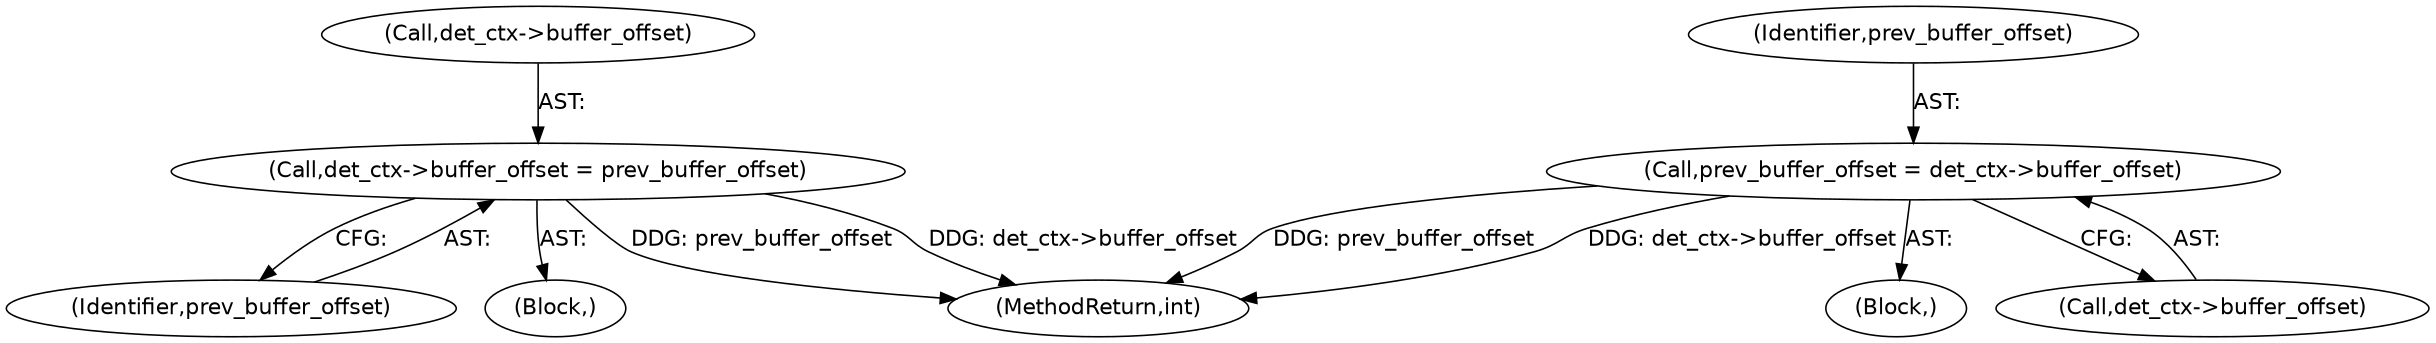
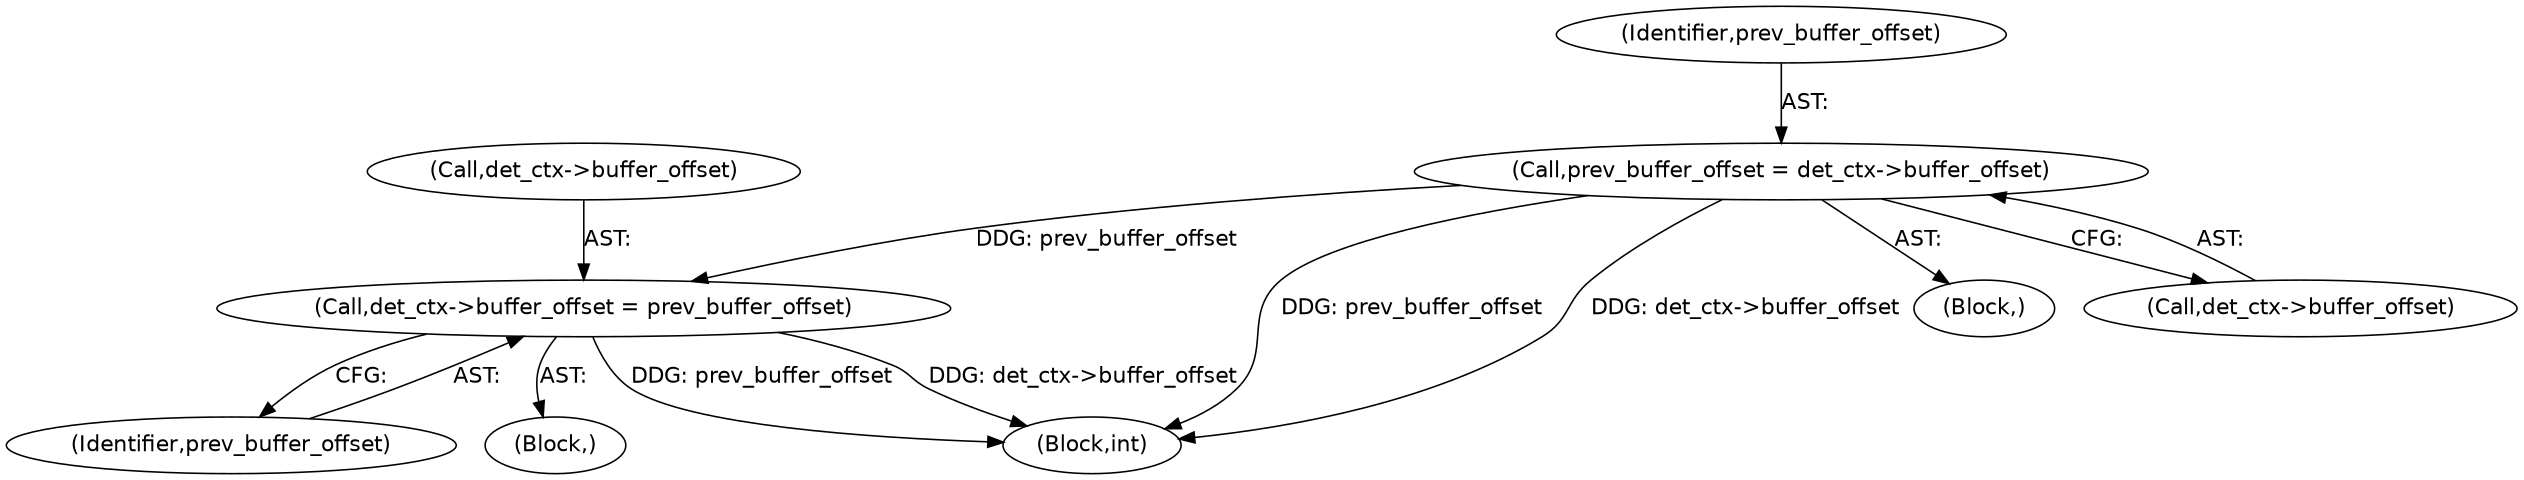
none -> (1082, 215)
(1098, 308) -> (1092, 445)
